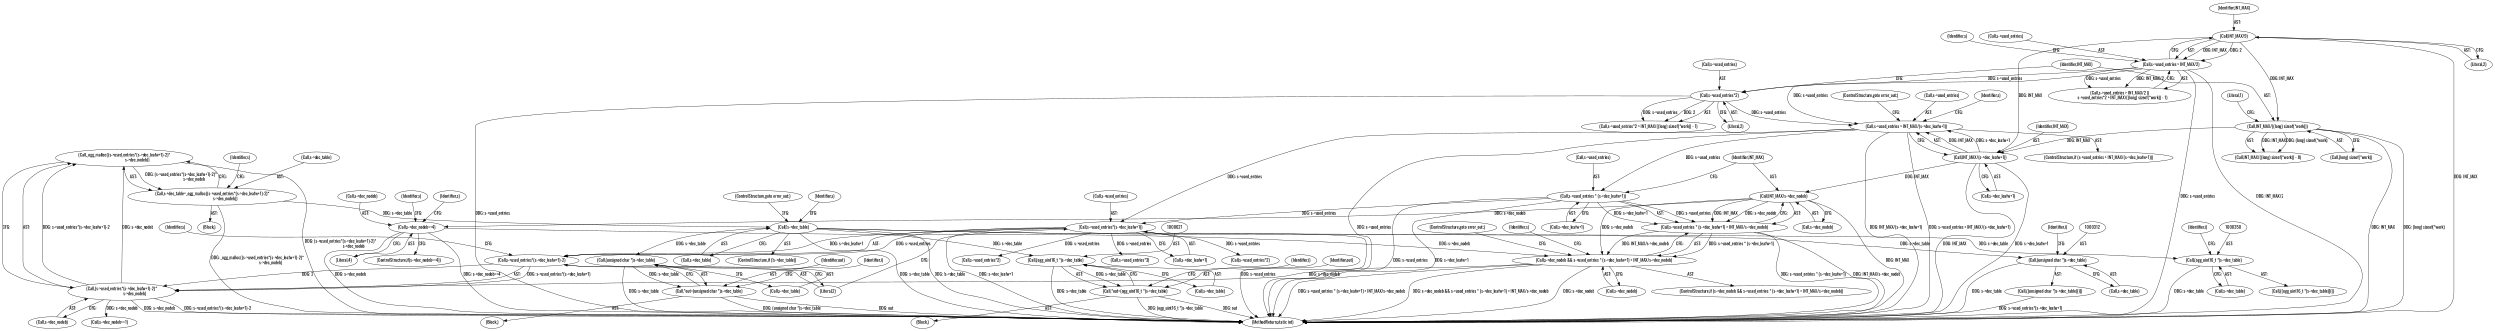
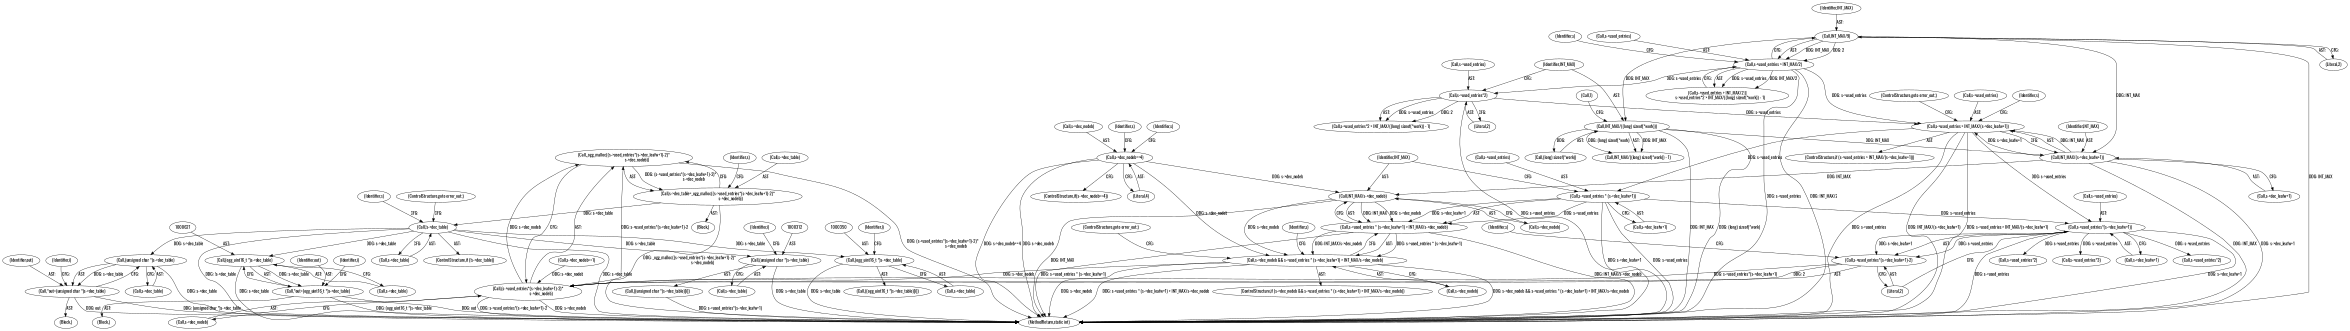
(2235, 96) -> (1587, 96)
(2357, 141) -> (1562, 141)
(2268, 158) -> (1638, 158)
(1100, 219) -> (1241, 177)
(106, 306) -> (552, 273)
